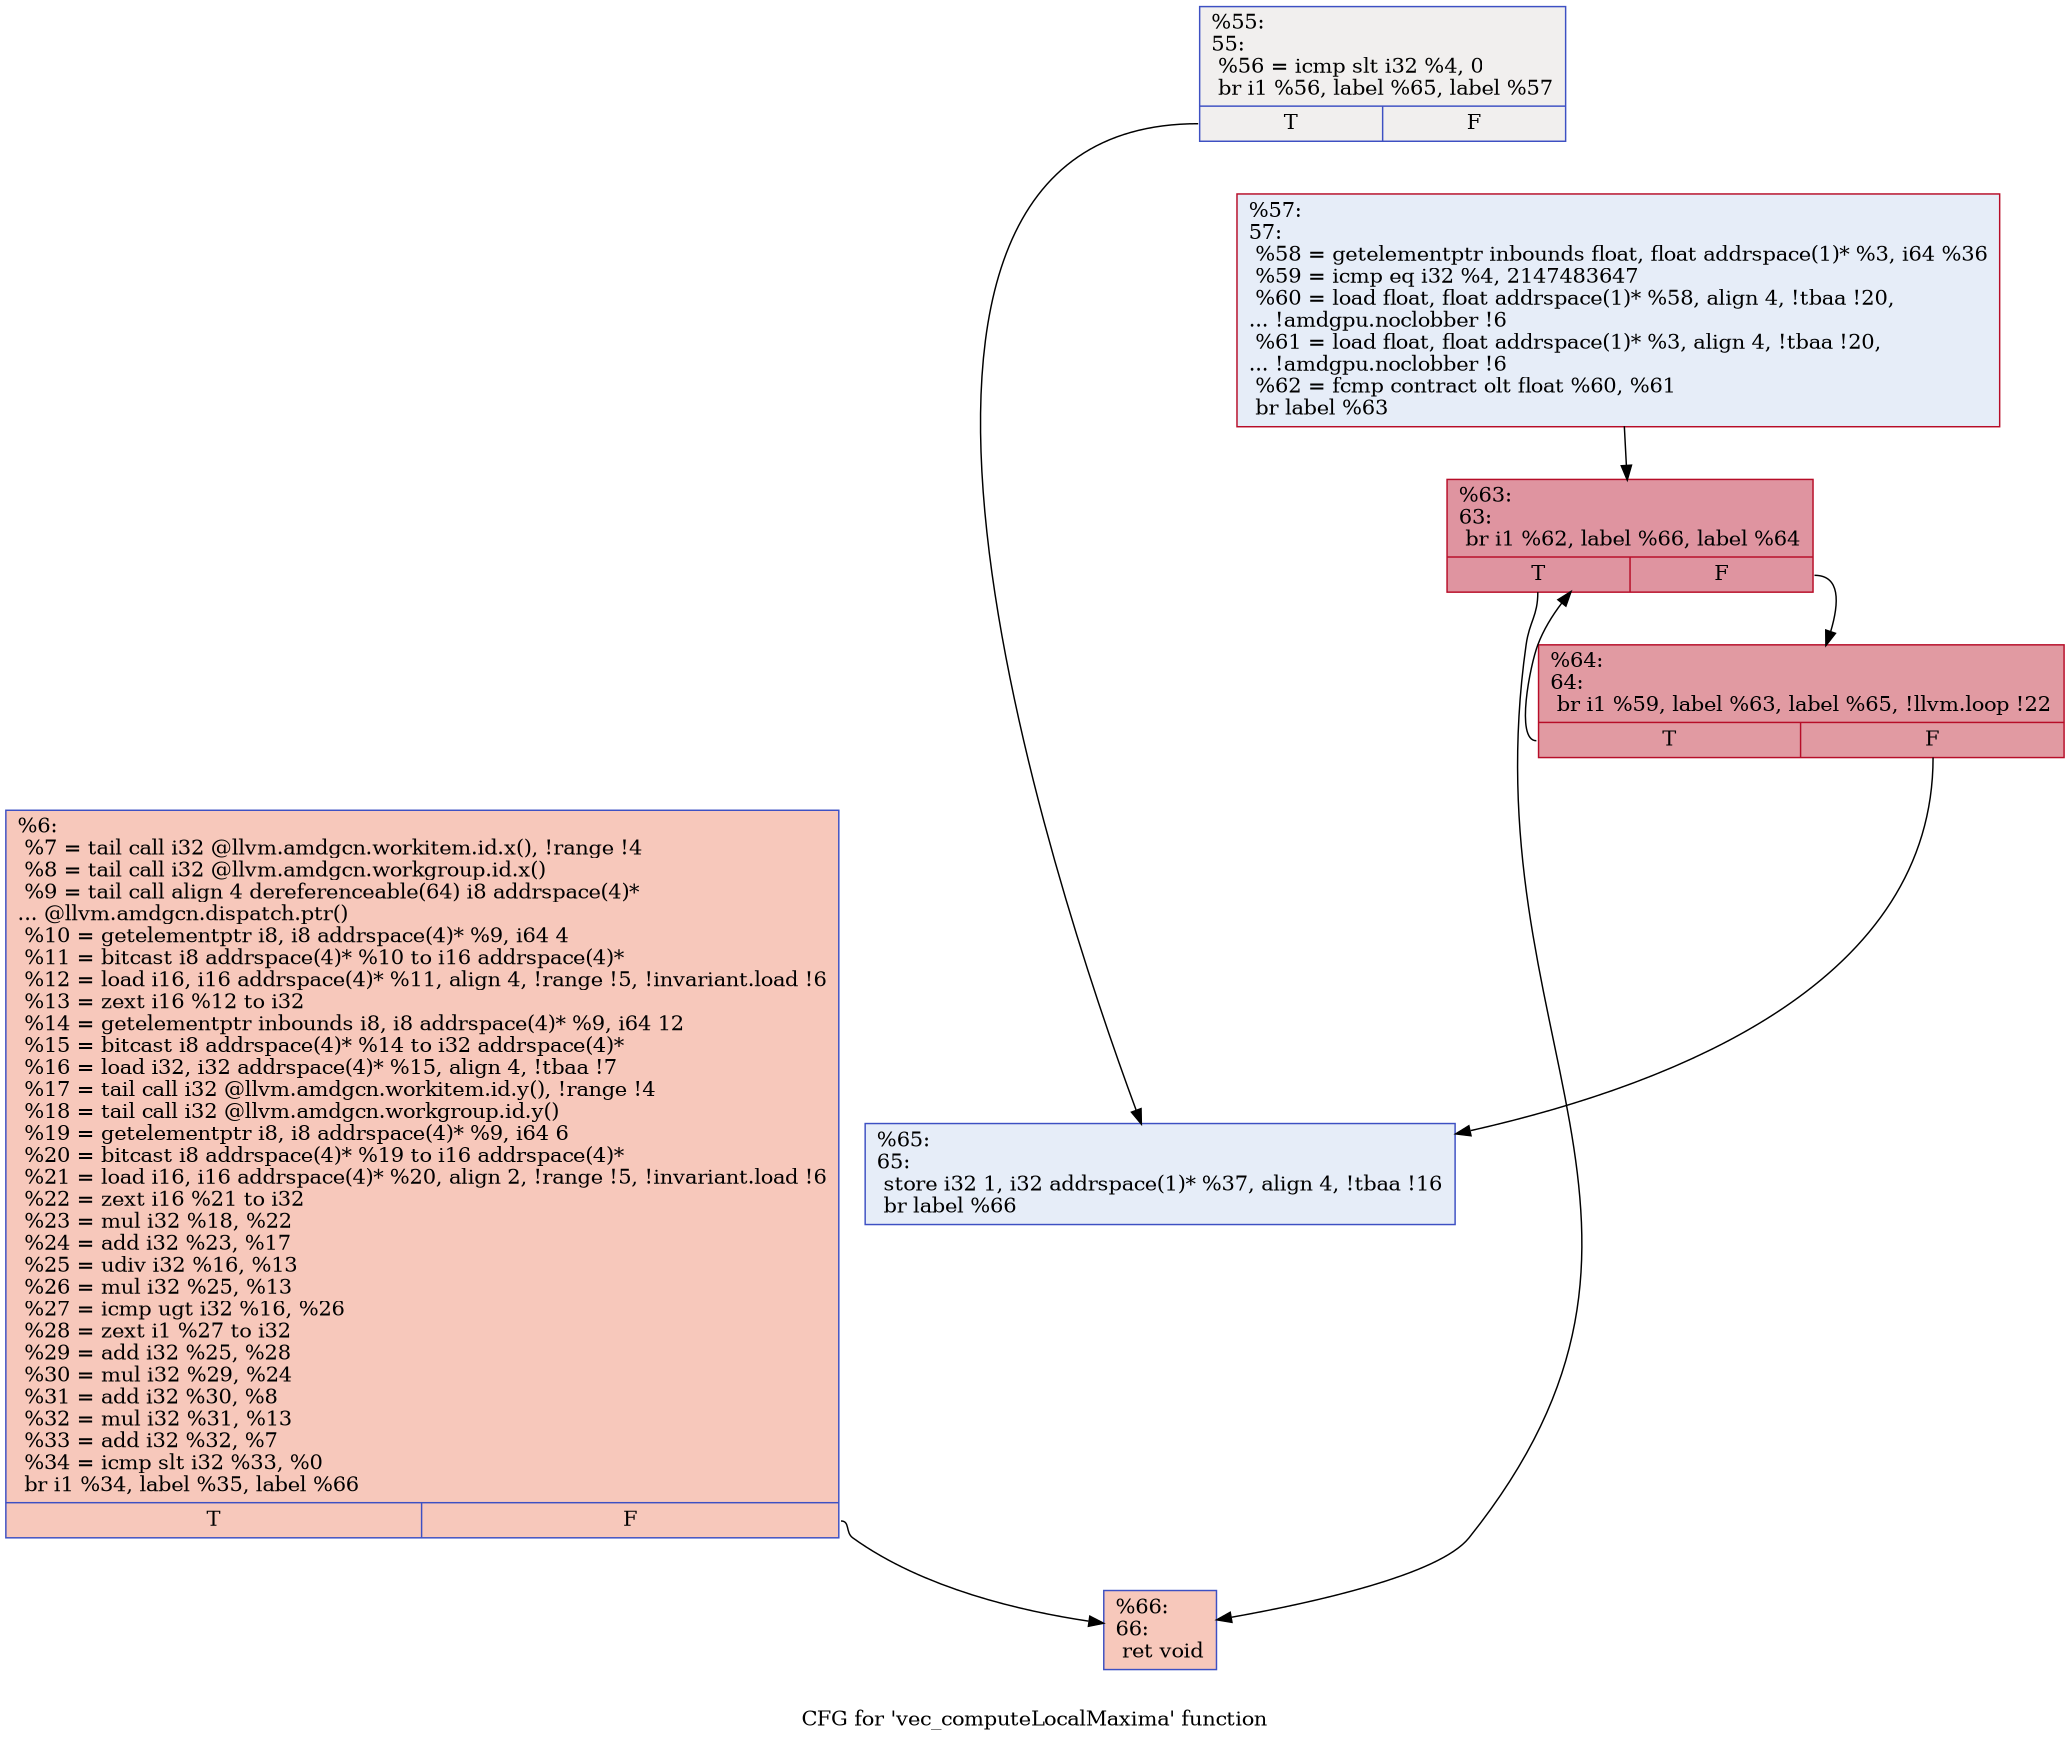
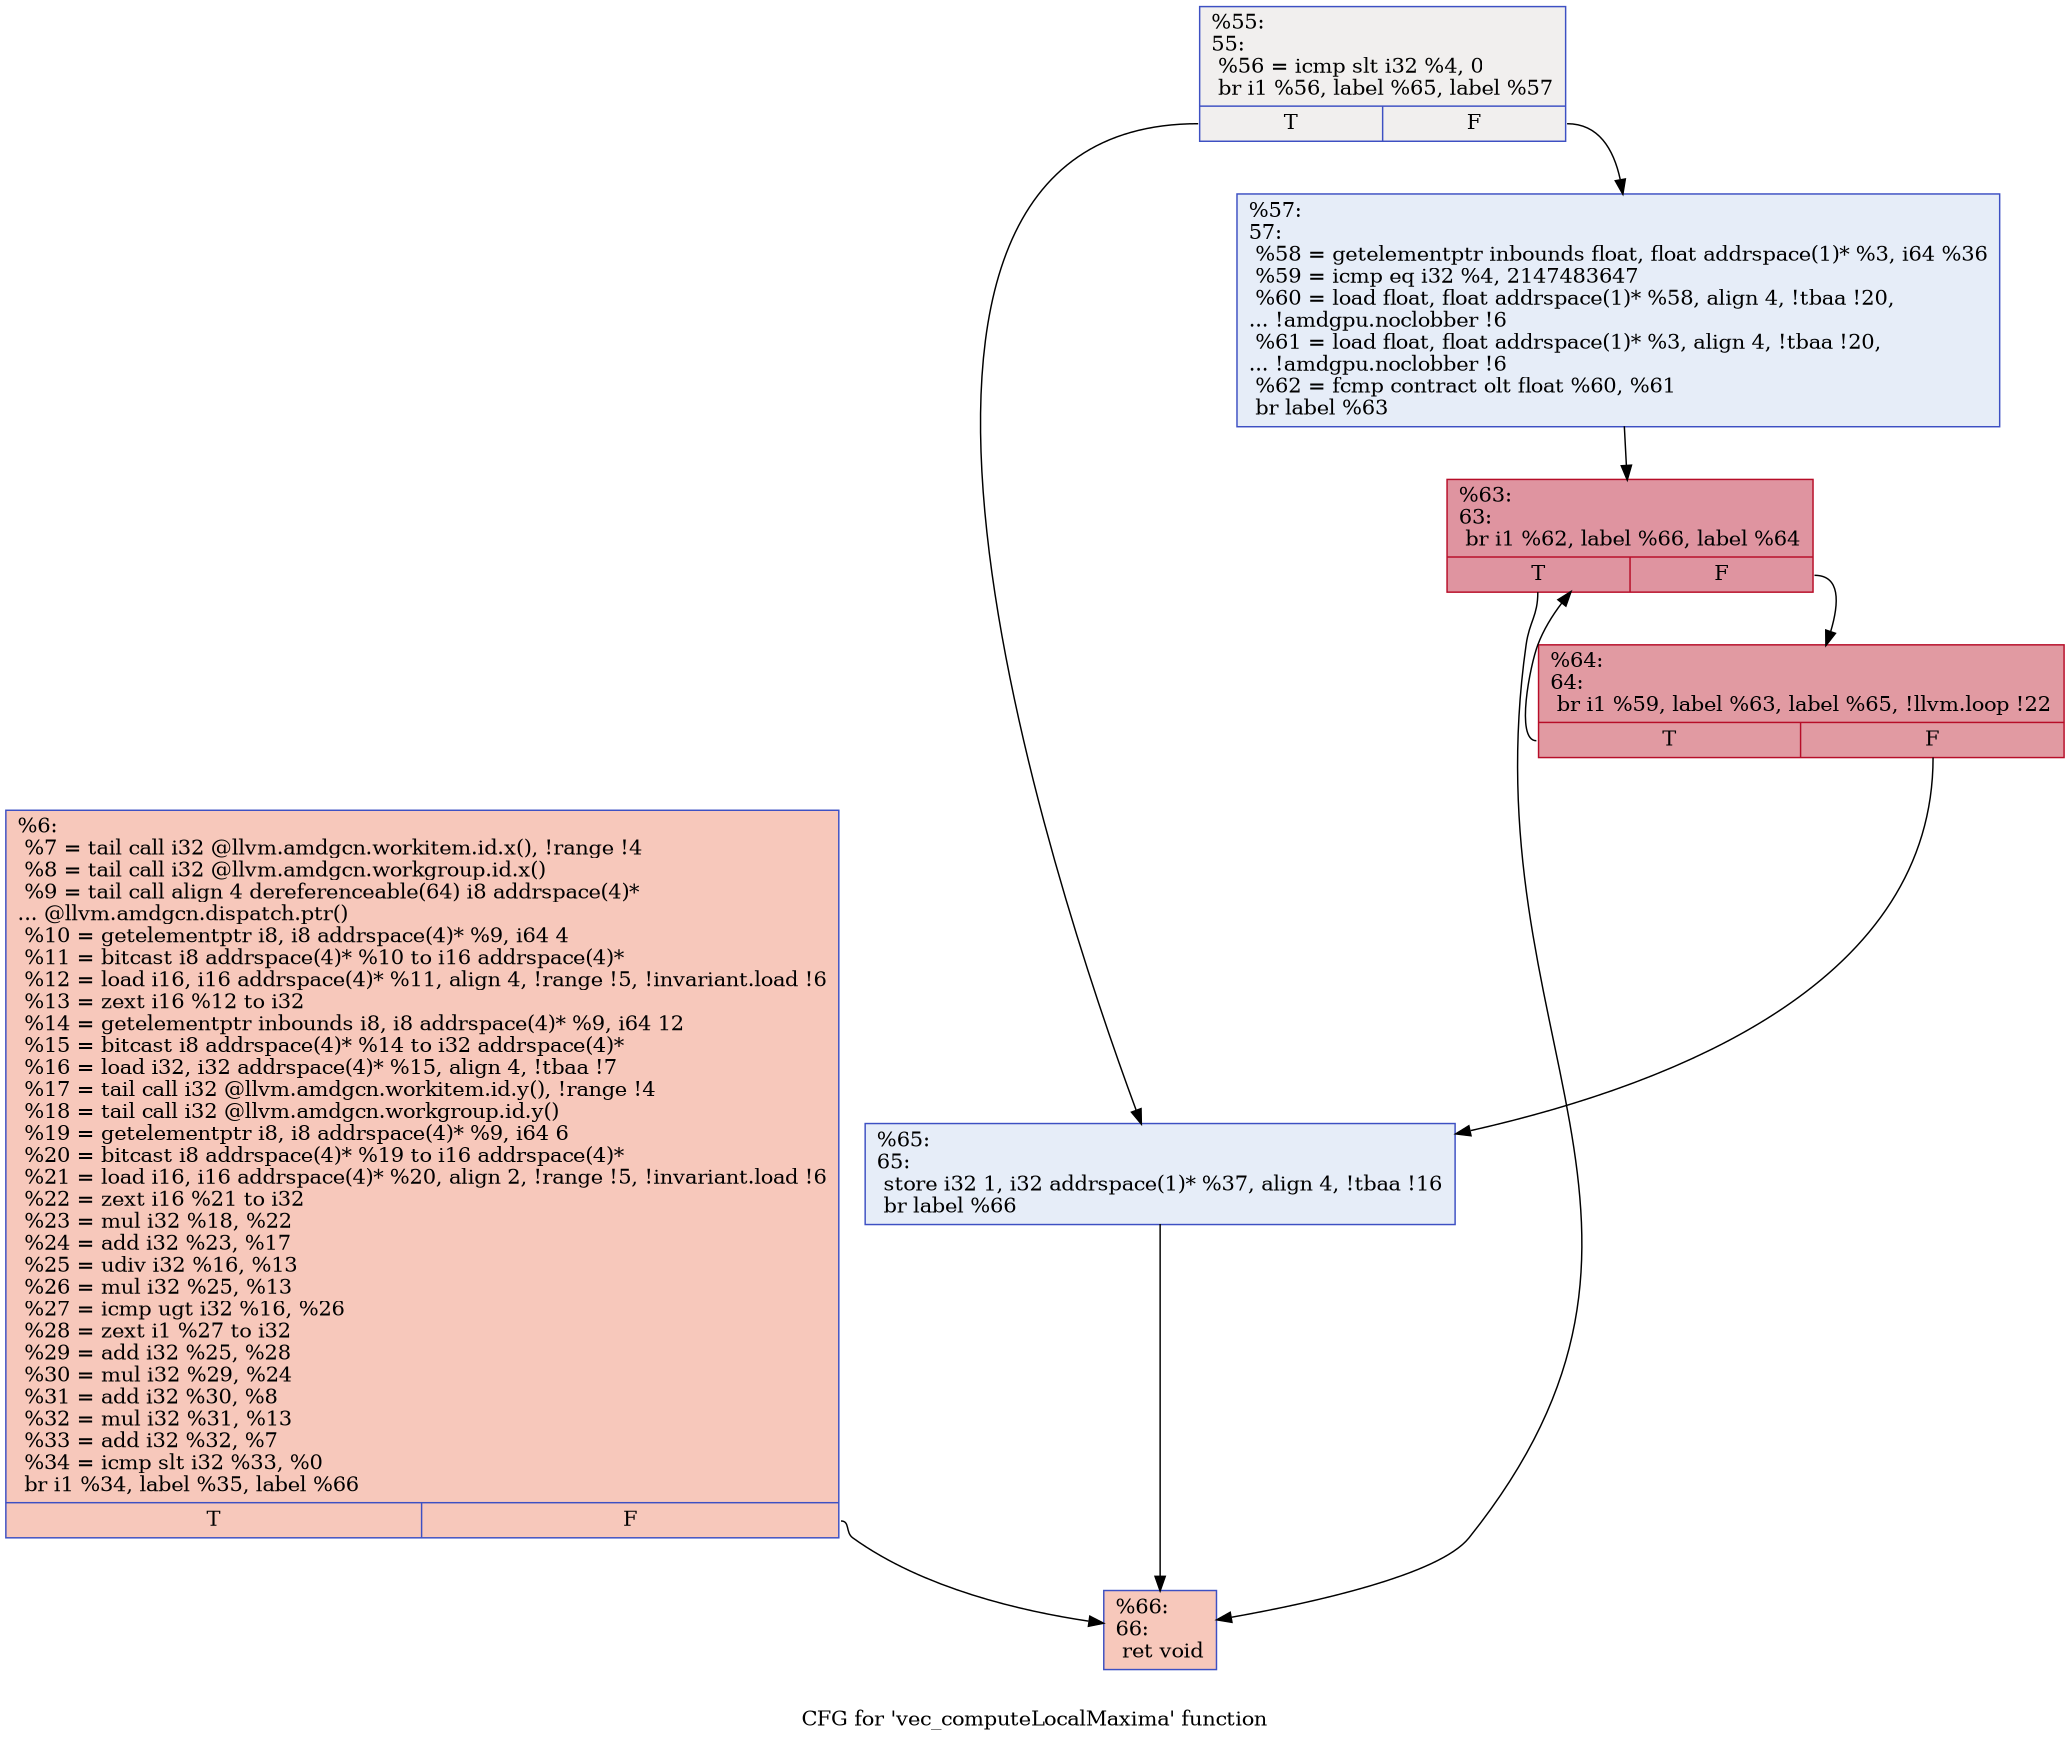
none -> (1604, 141)
(1618, 310) -> (1618, 310)
none -> (1160, 1400)
